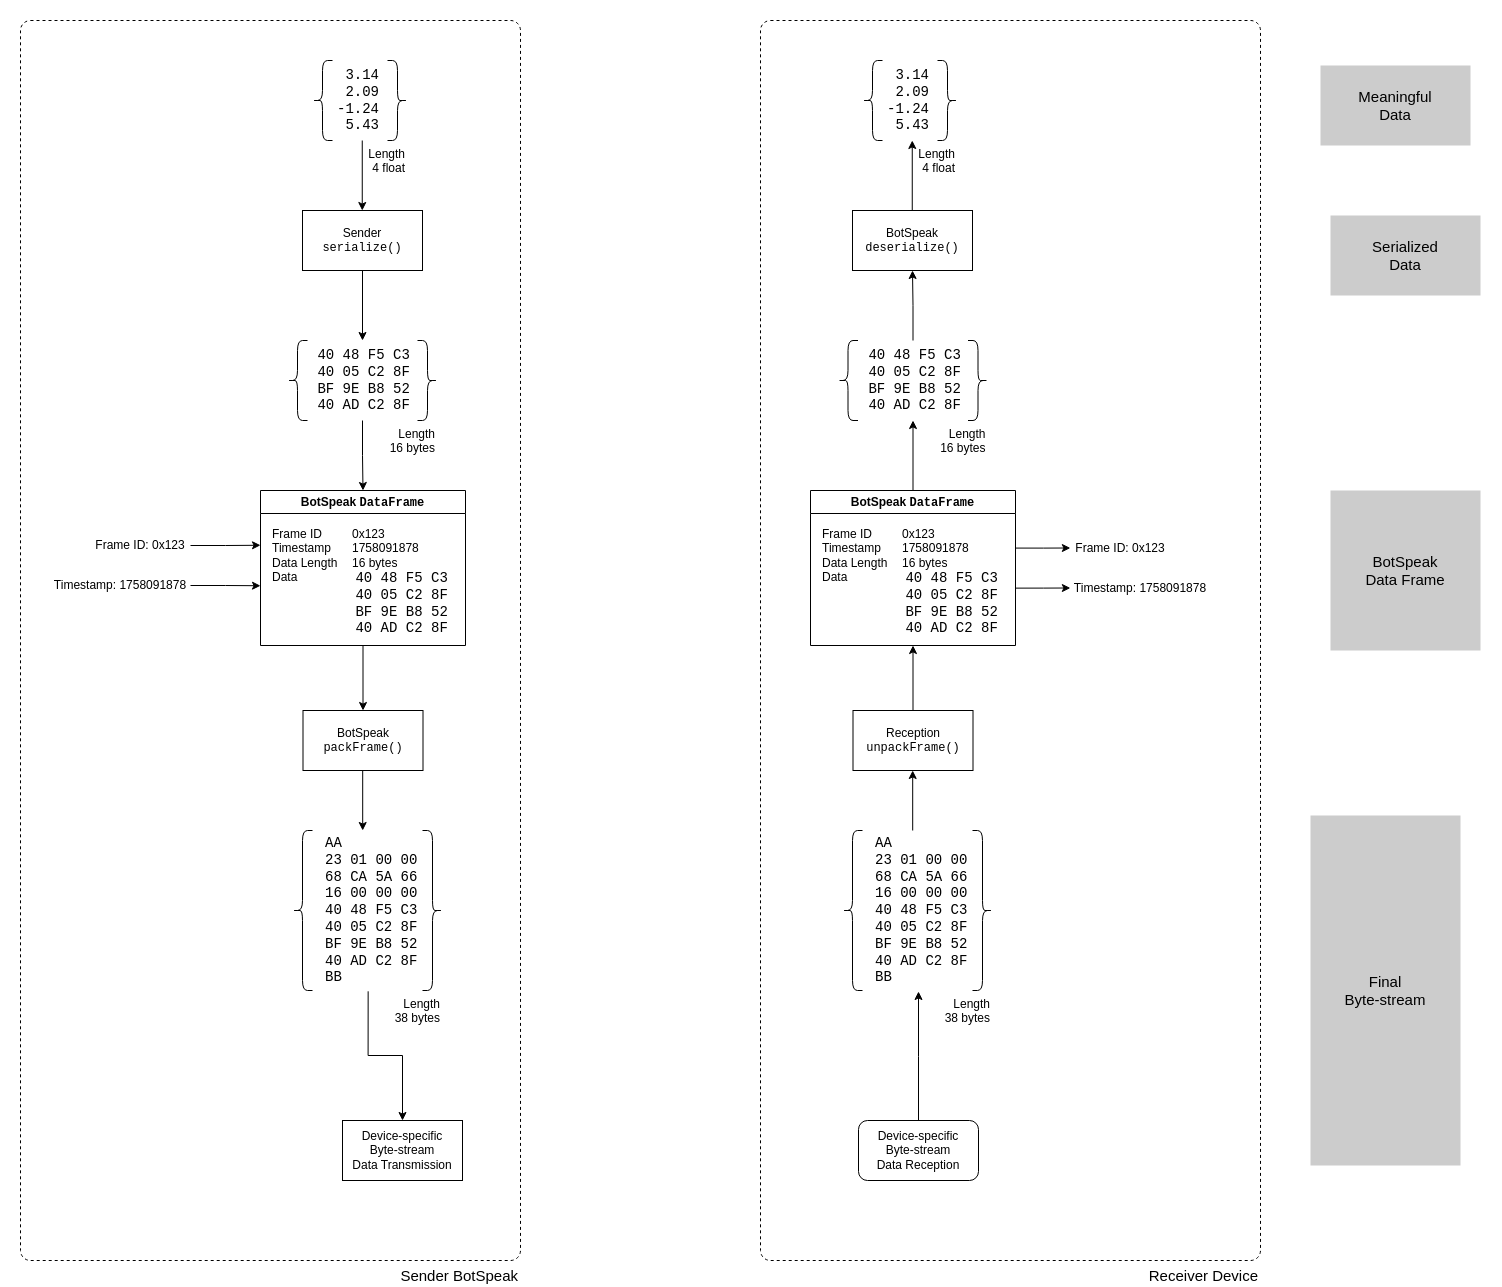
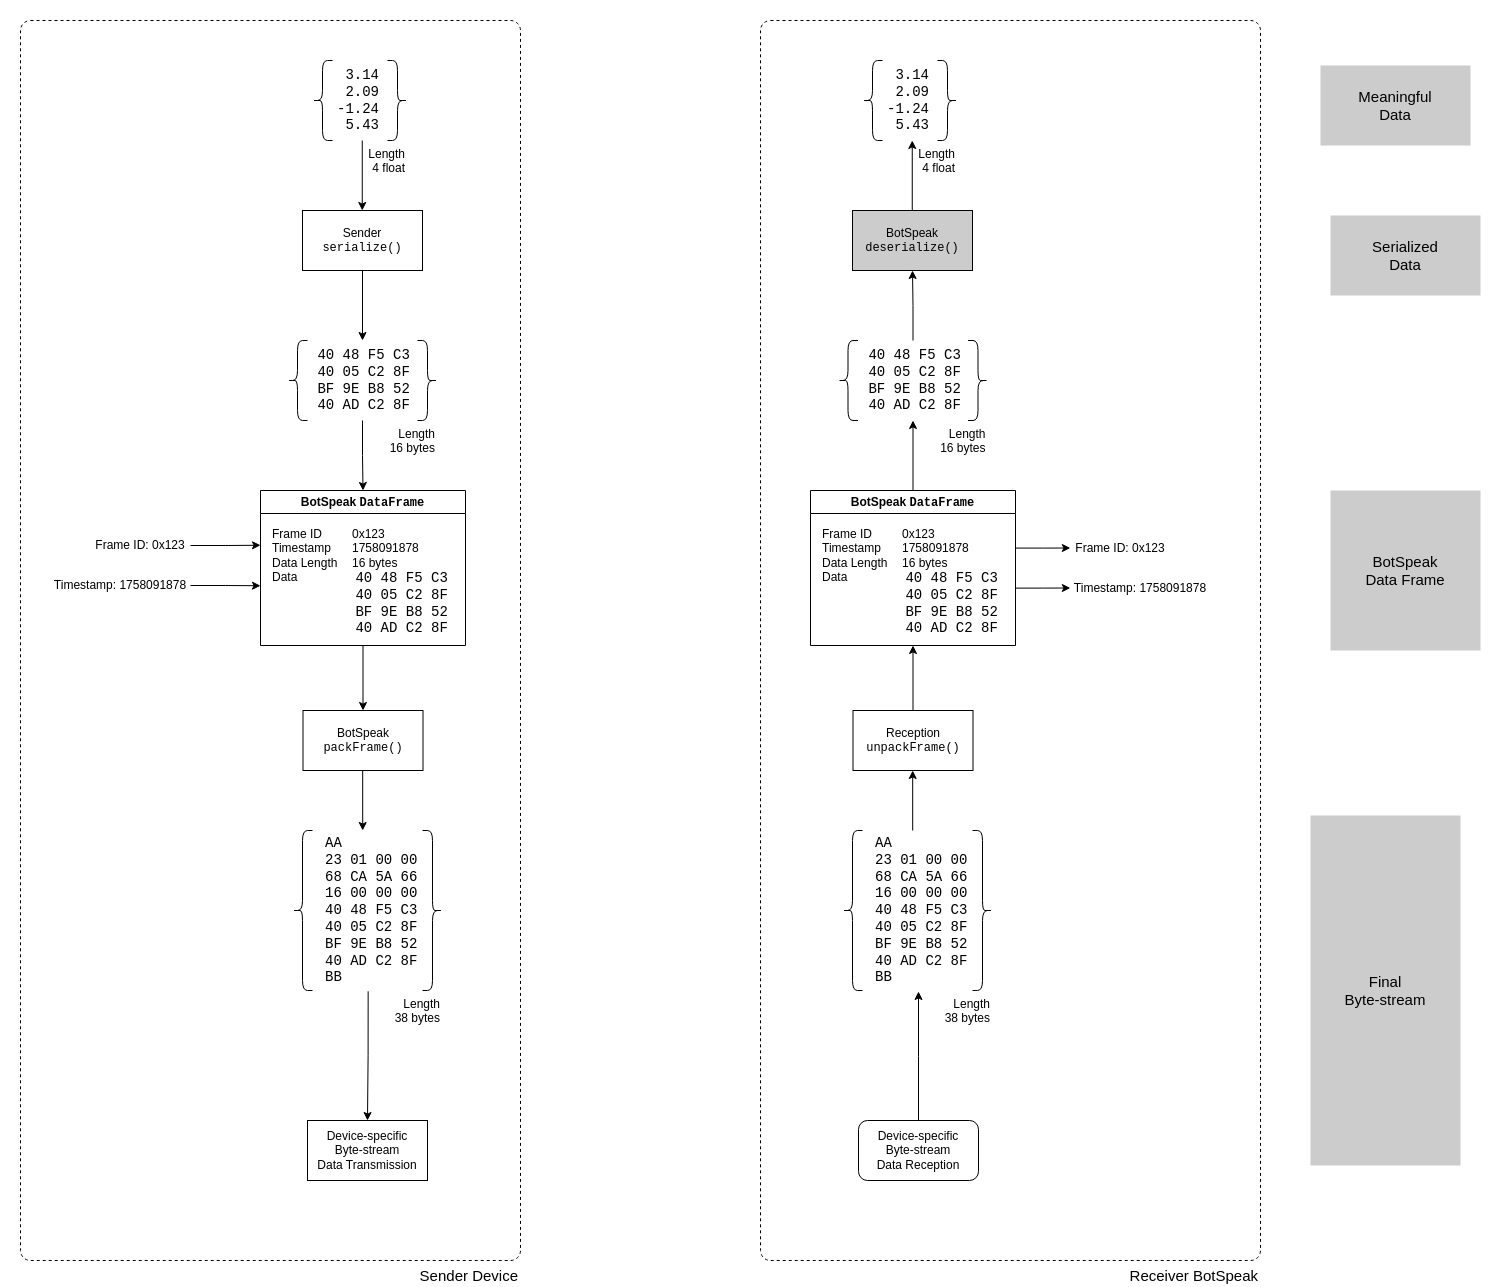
(913, 241) -> (913, 241)
(403, 1151) -> (368, 1151)
(457, 1277) -> (468, 1277)
(1201, 1277) -> (1191, 1277)
